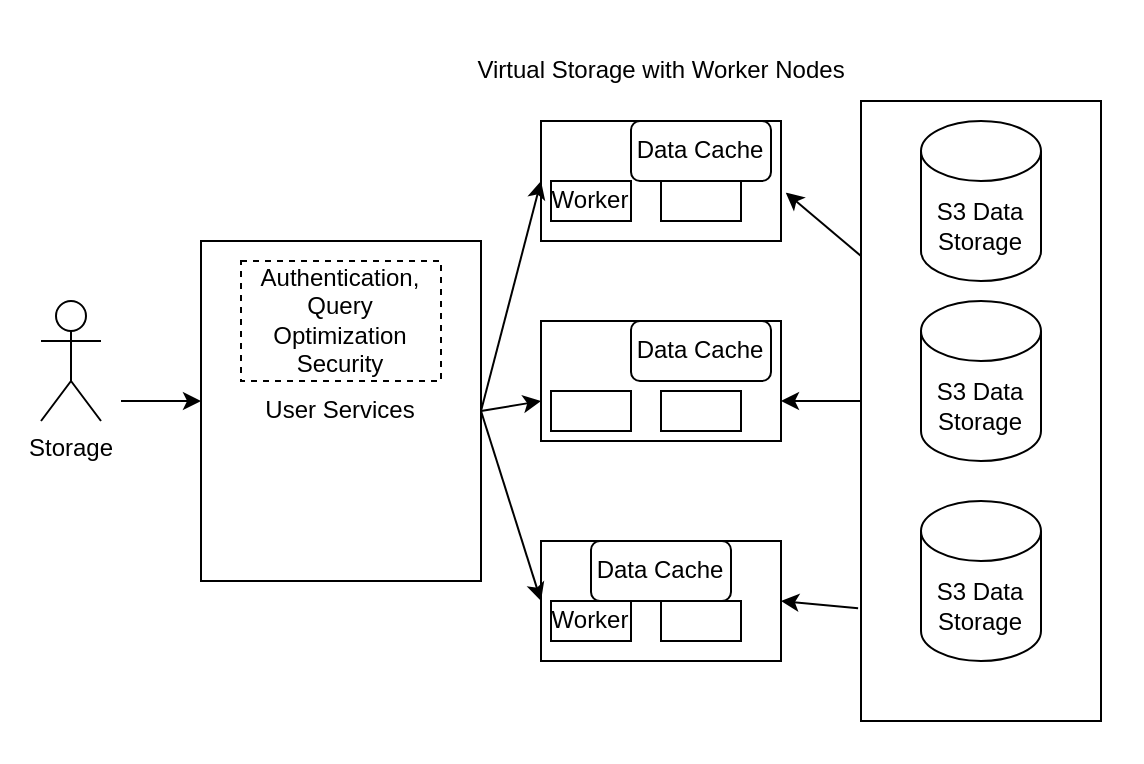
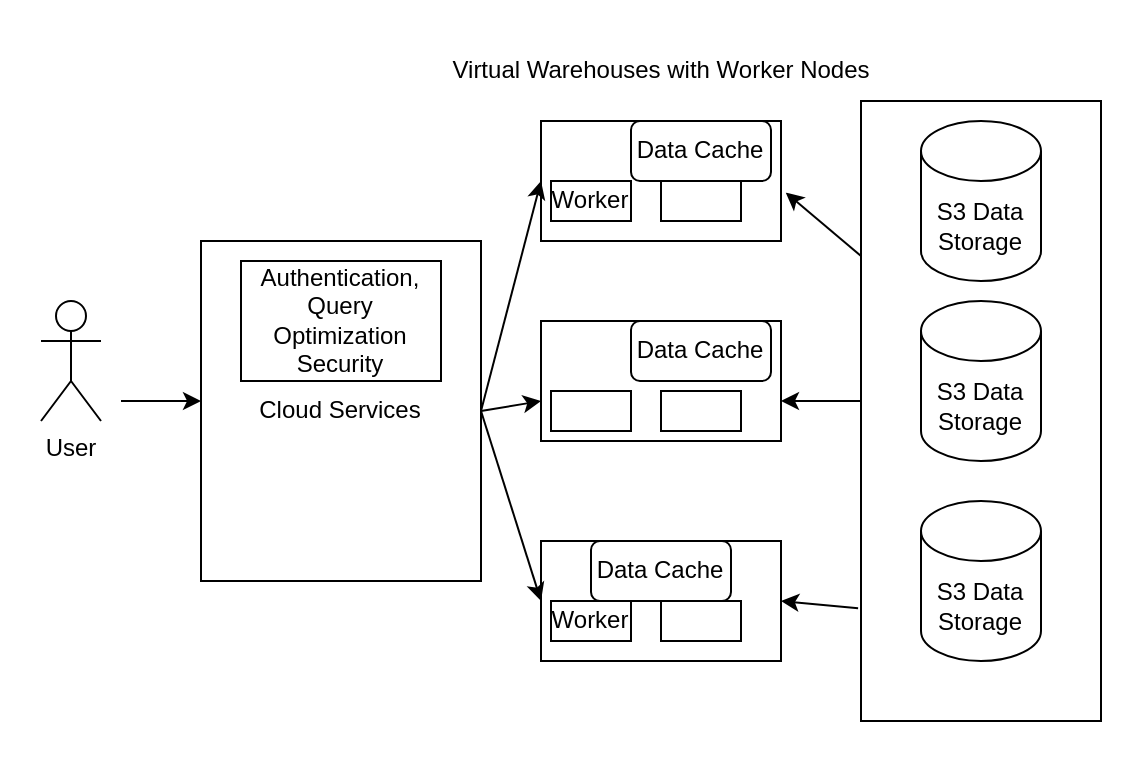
(662, 71) -> (662, 71)
(341, 321) -> (341, 321)
(341, 411) -> (341, 411)
(72, 449) -> (72, 449)
